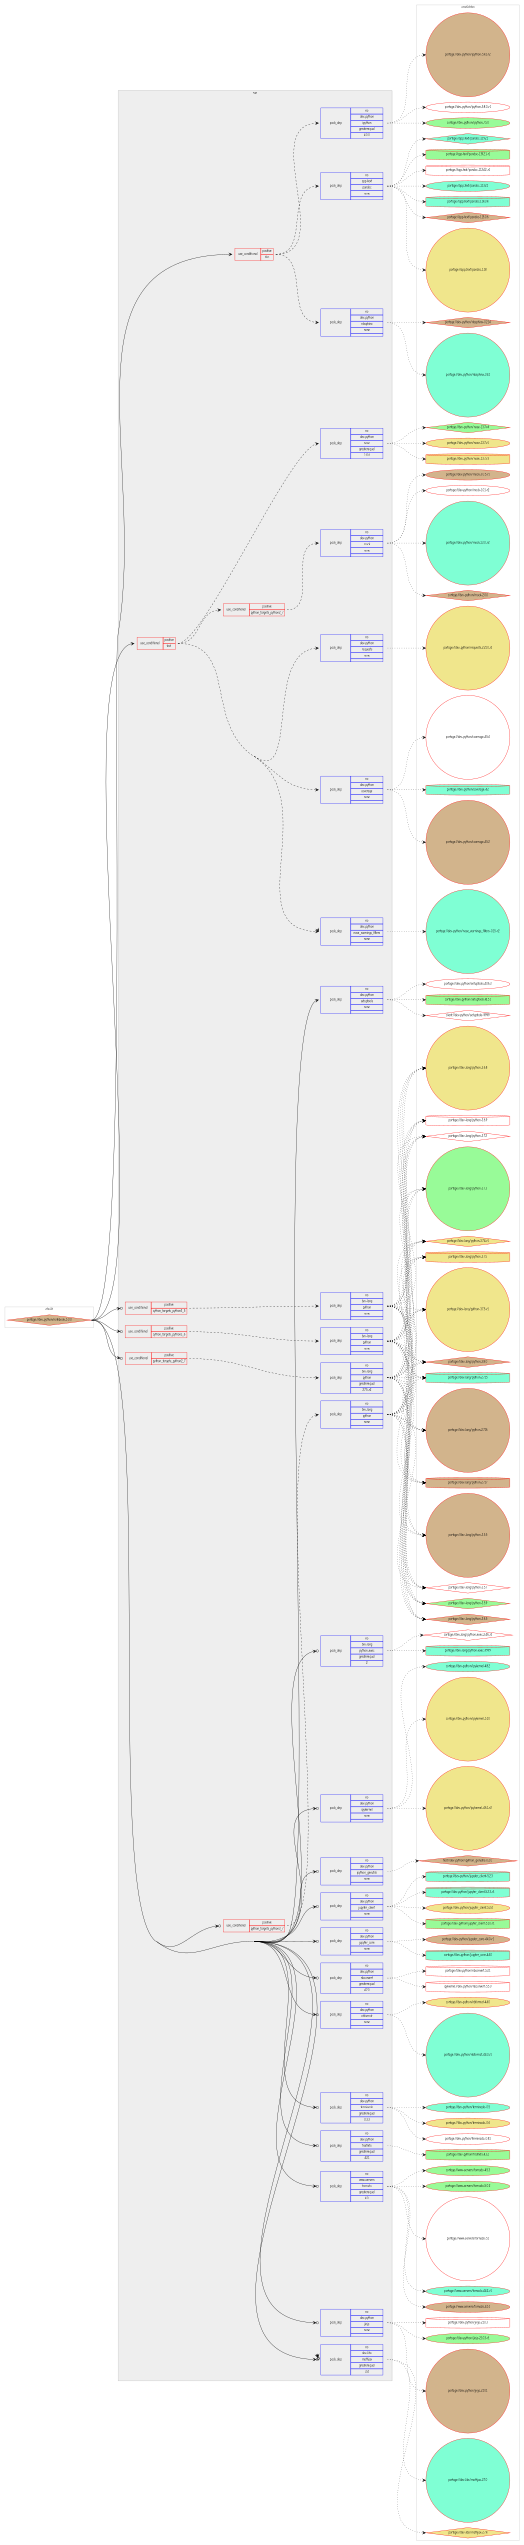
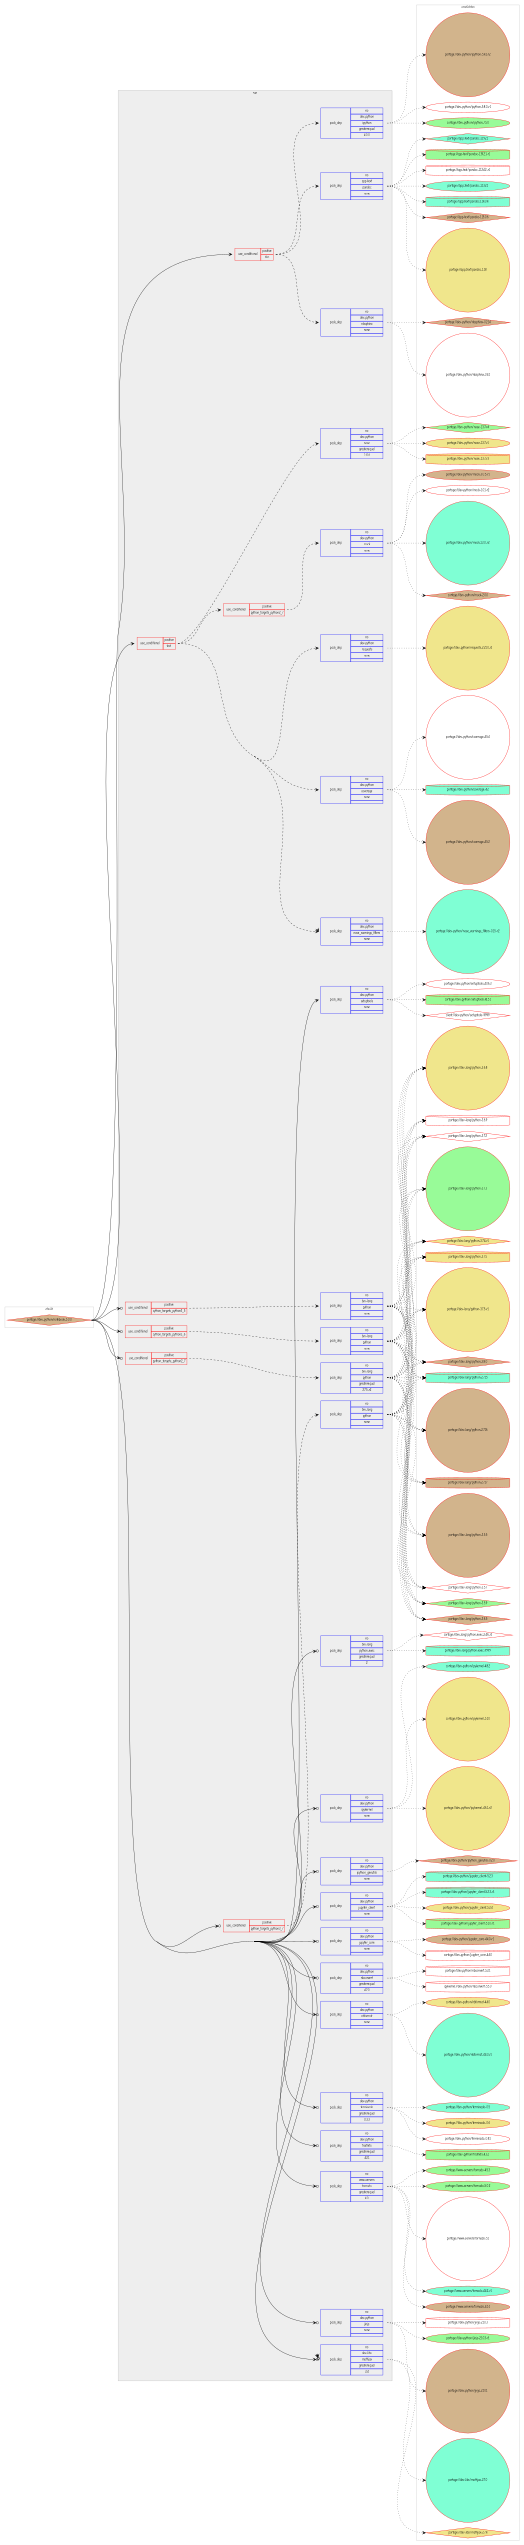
(468, 375) -> (468, 375)
(468, 1861) -> (468, 1861)
(468, 1955) -> (468, 1955)
